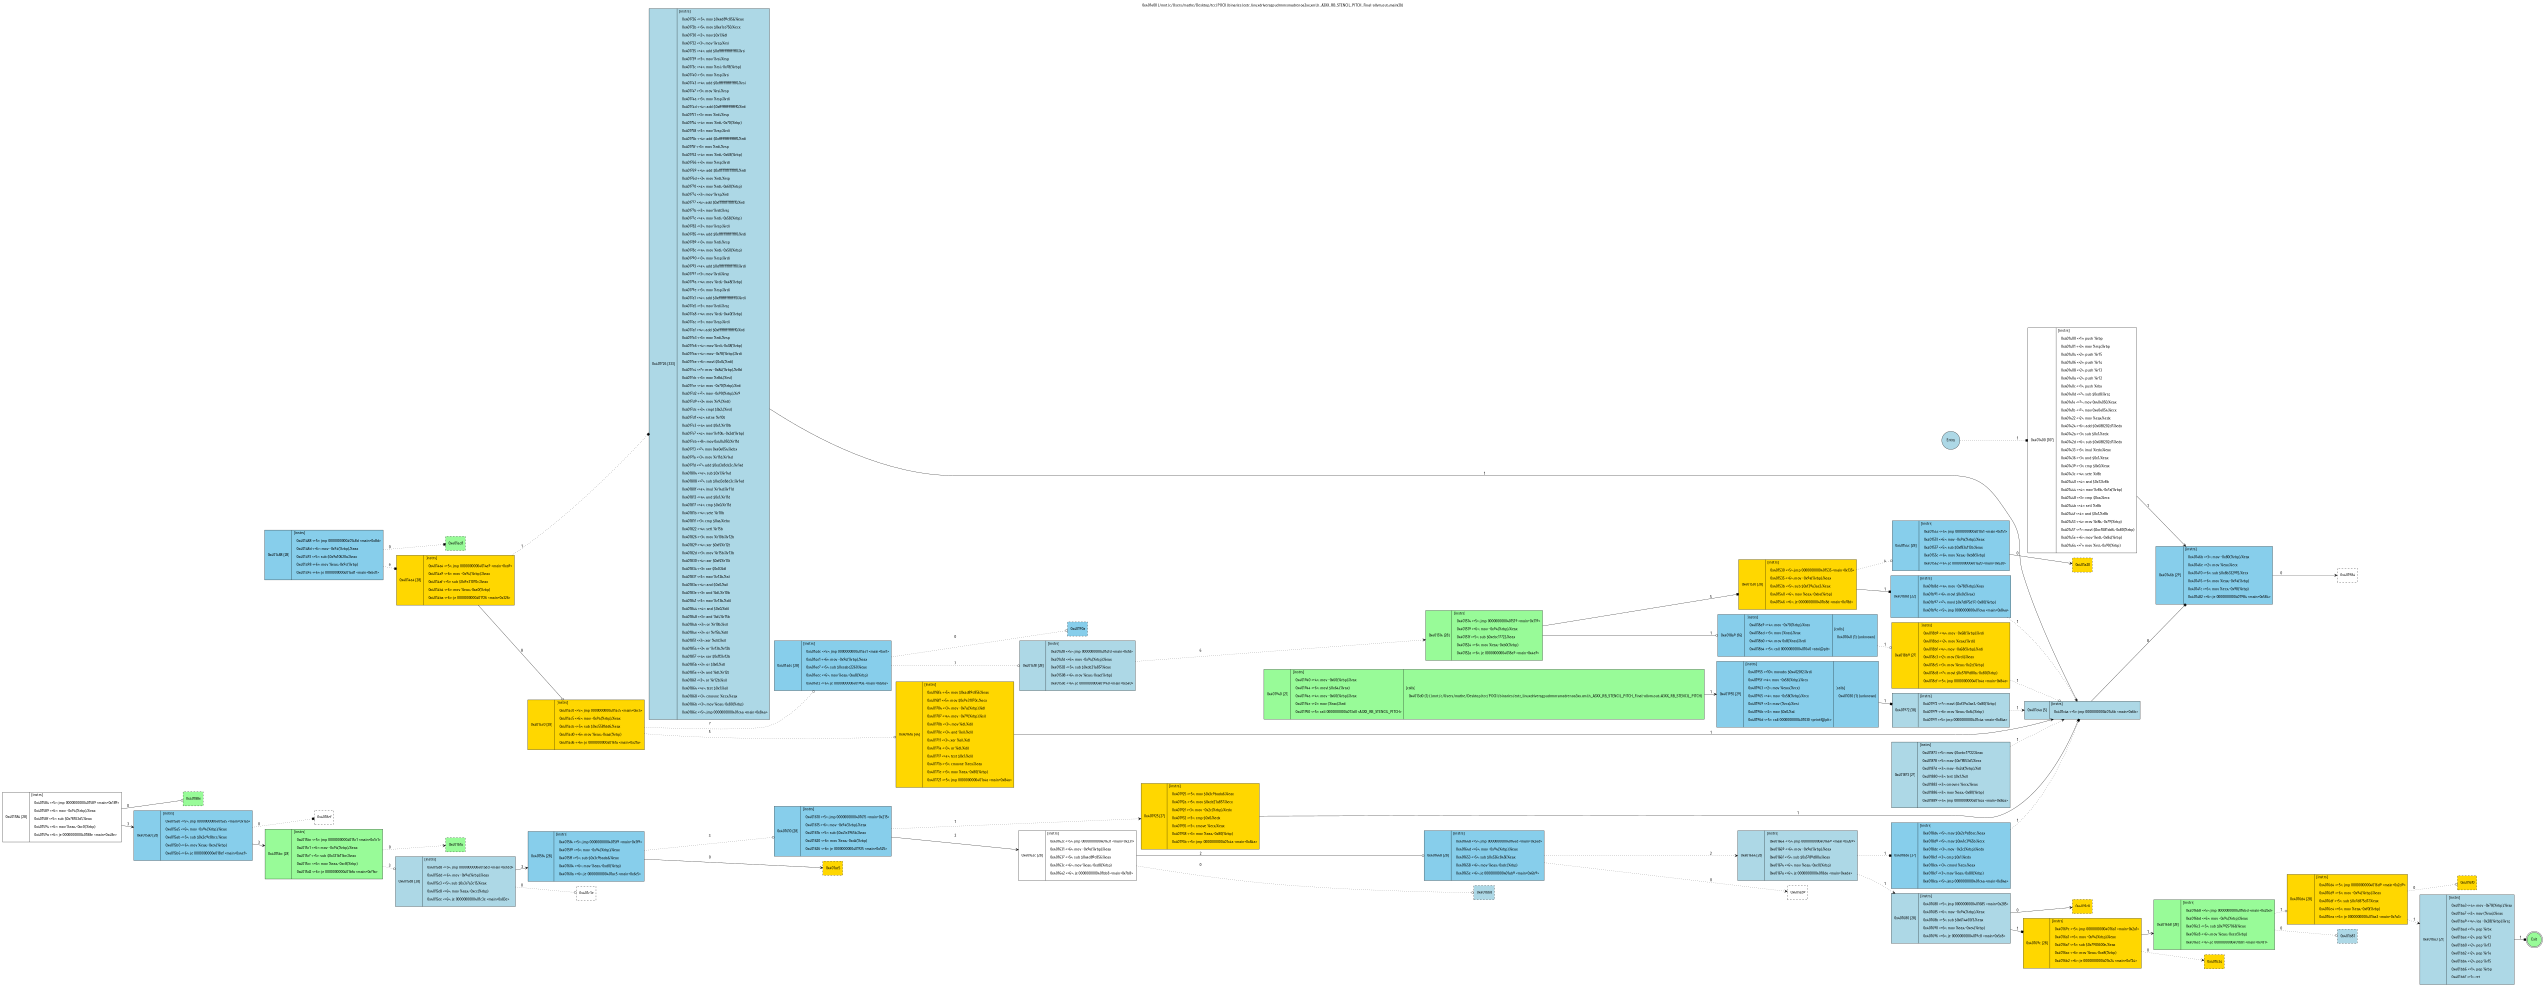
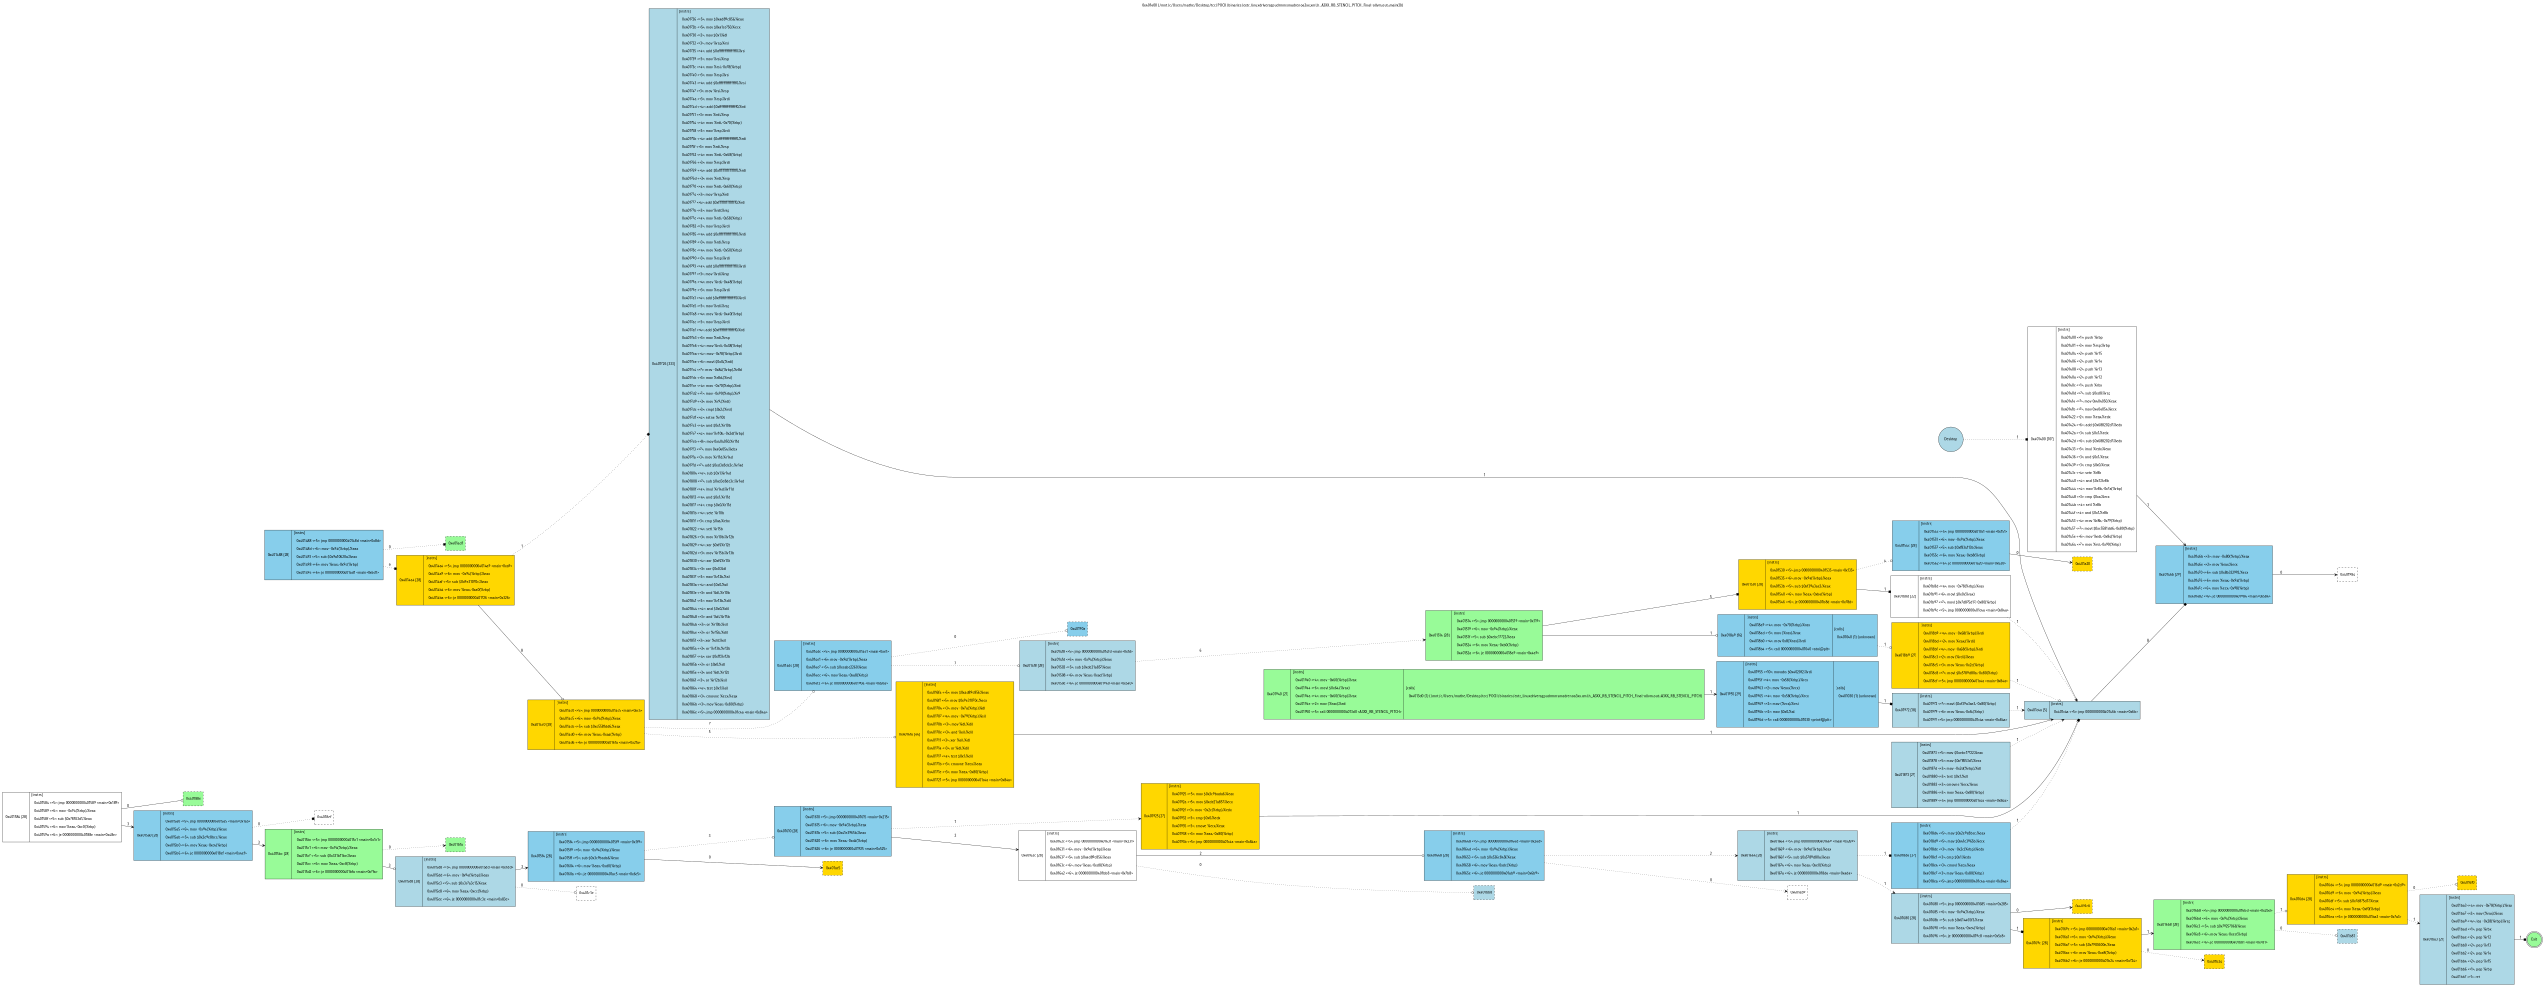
(1951, 440) -> (1951, 439)
(1951, 597) -> (1951, 597)
(388, 867) -> (388, 867)
